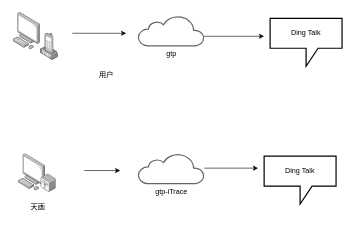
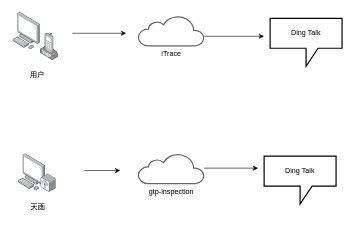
(172, 54) -> (172, 54)
(106, 75) -> (37, 75)
(172, 192) -> (172, 192)
